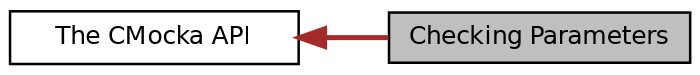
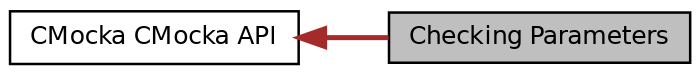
(154, 38) -> (154, 38)
